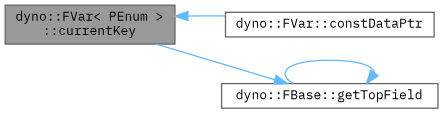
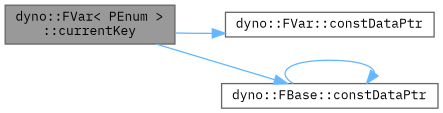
(207, 16) -> (194, 33)
(330, 96) -> (330, 96)
